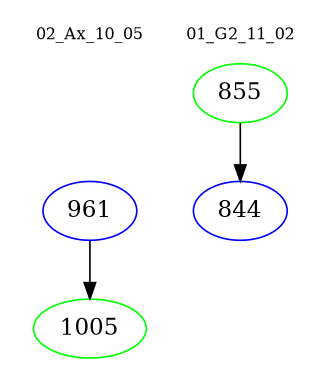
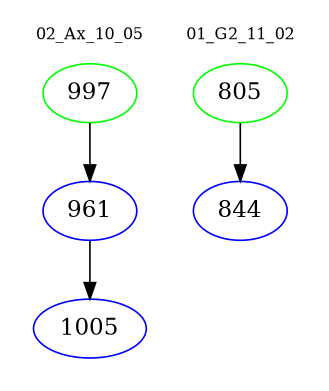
none -> (90, 93)
(240, 93) -> (240, 93)
(90, 329) -> (90, 329)
